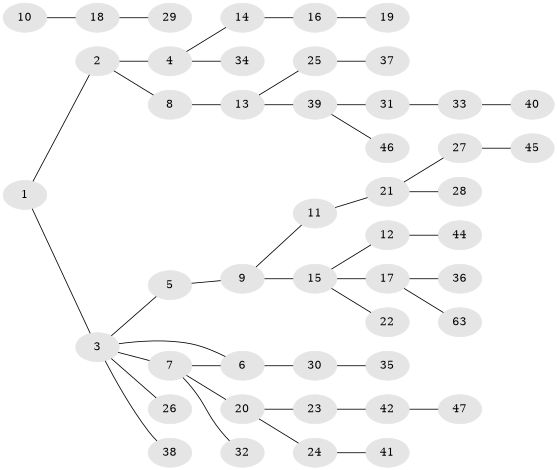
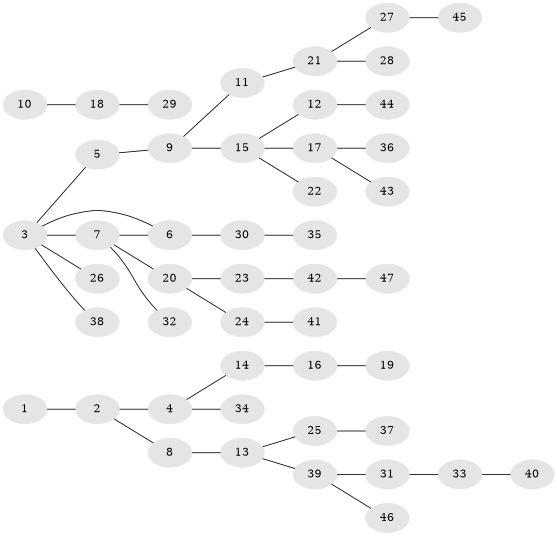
(61, 271) -> none
(460, 322) -> (387, 192)
